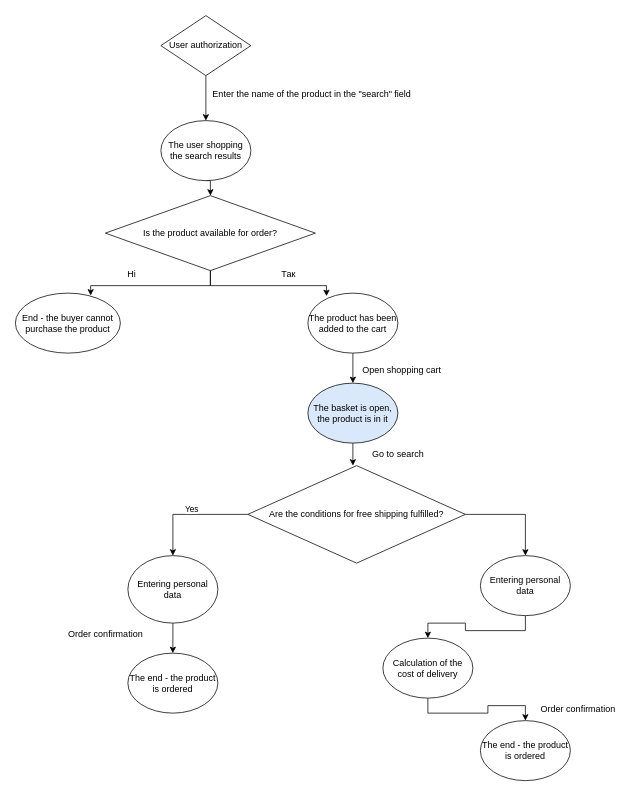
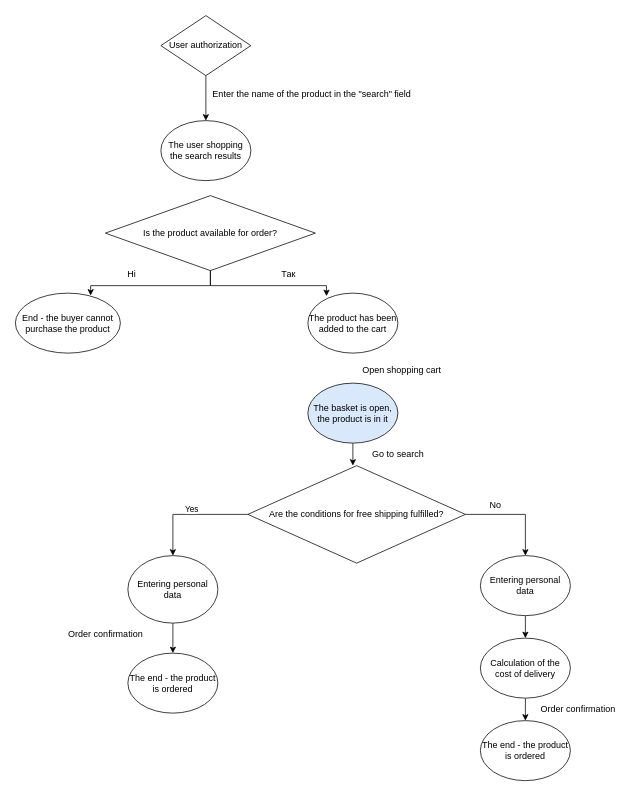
(210, 184) -> none
(353, 376) -> none
none -> (495, 505)
(428, 668) -> (525, 668)
